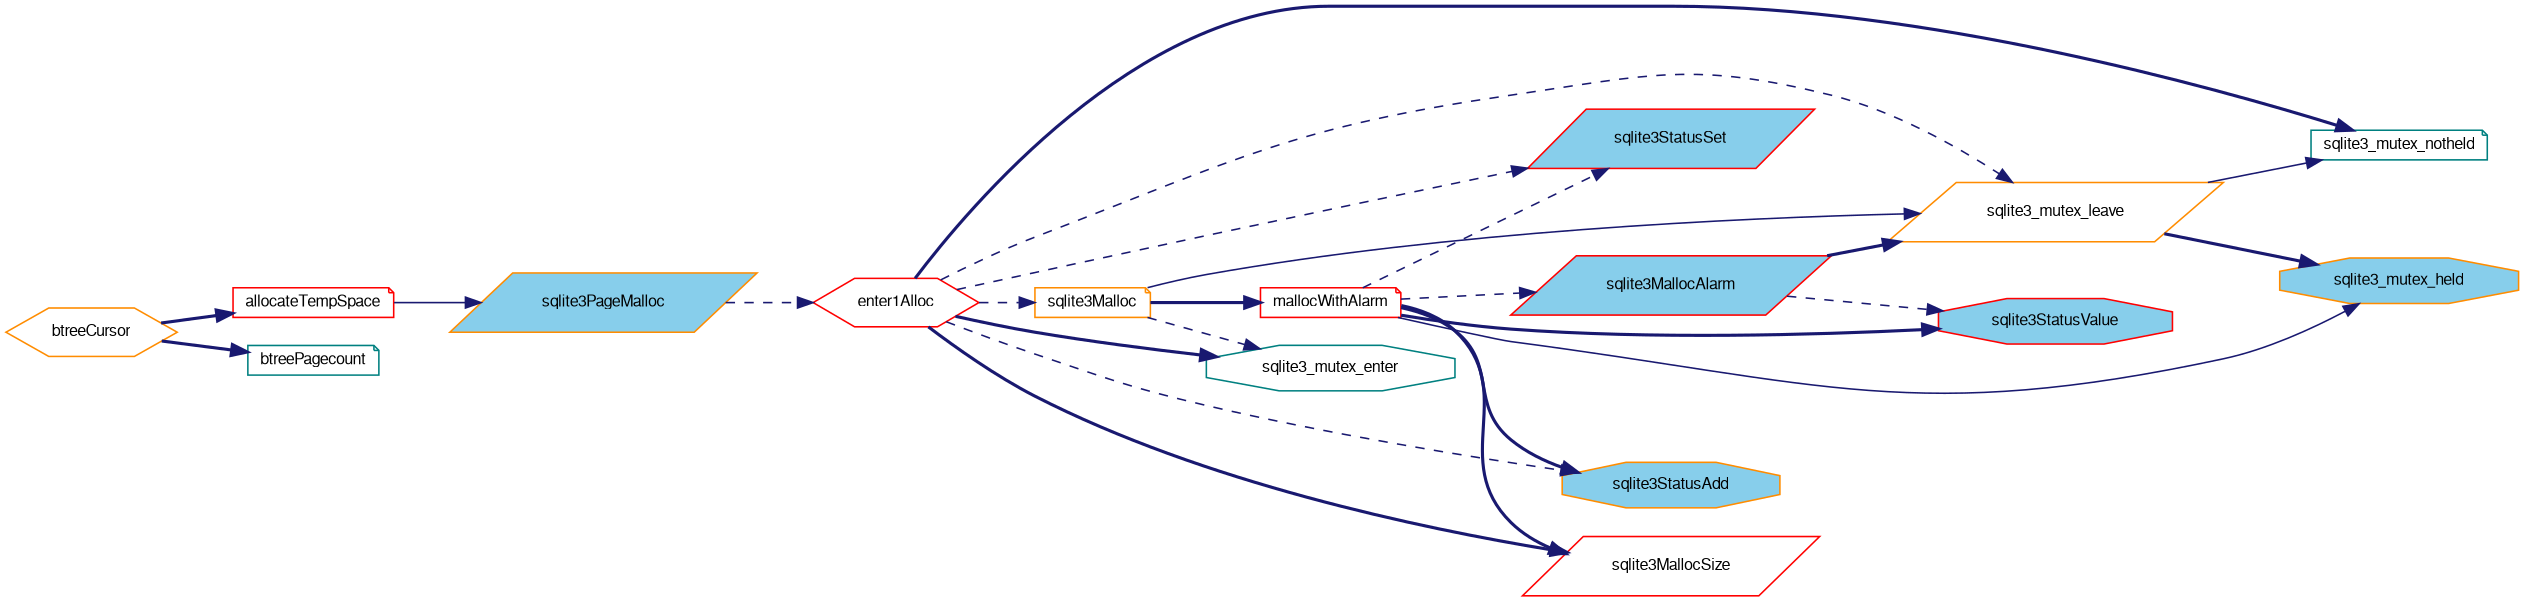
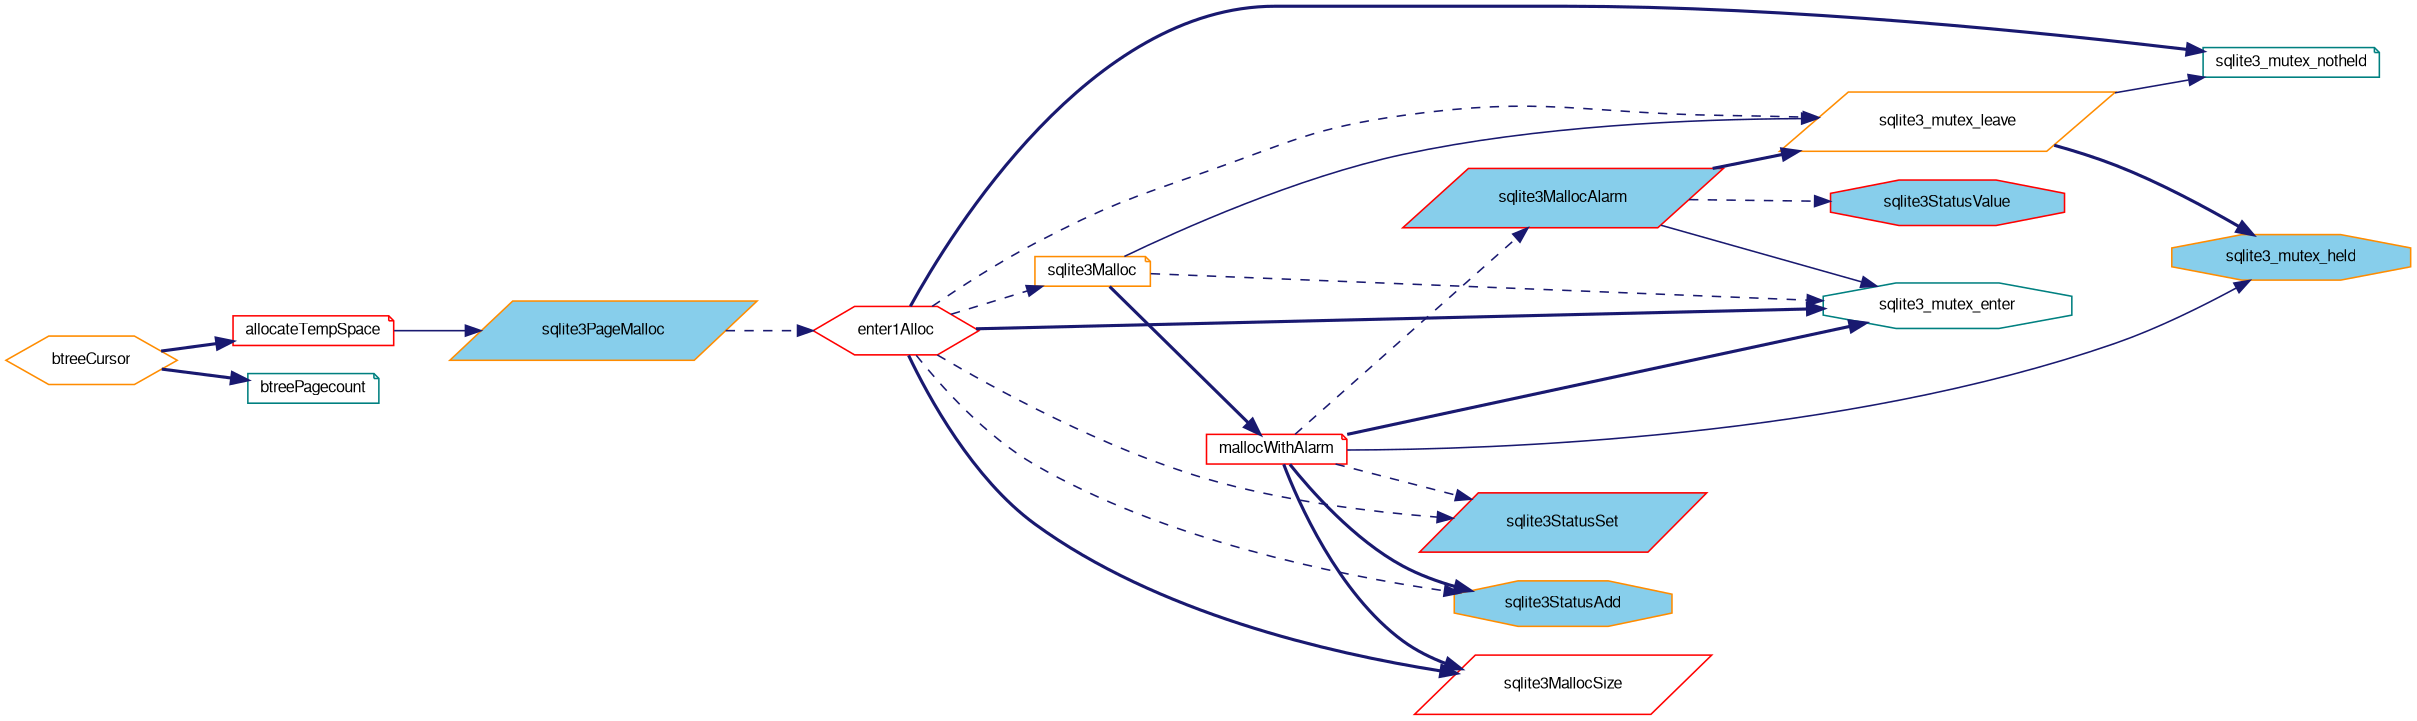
none -> (1761, 254)
(1661, 335) -> (1599, 380)
